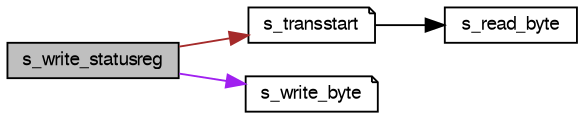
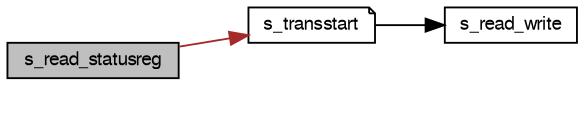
(511, 25) -> (511, 25)
(93, 60) -> (93, 60)
(312, 94) -> none
